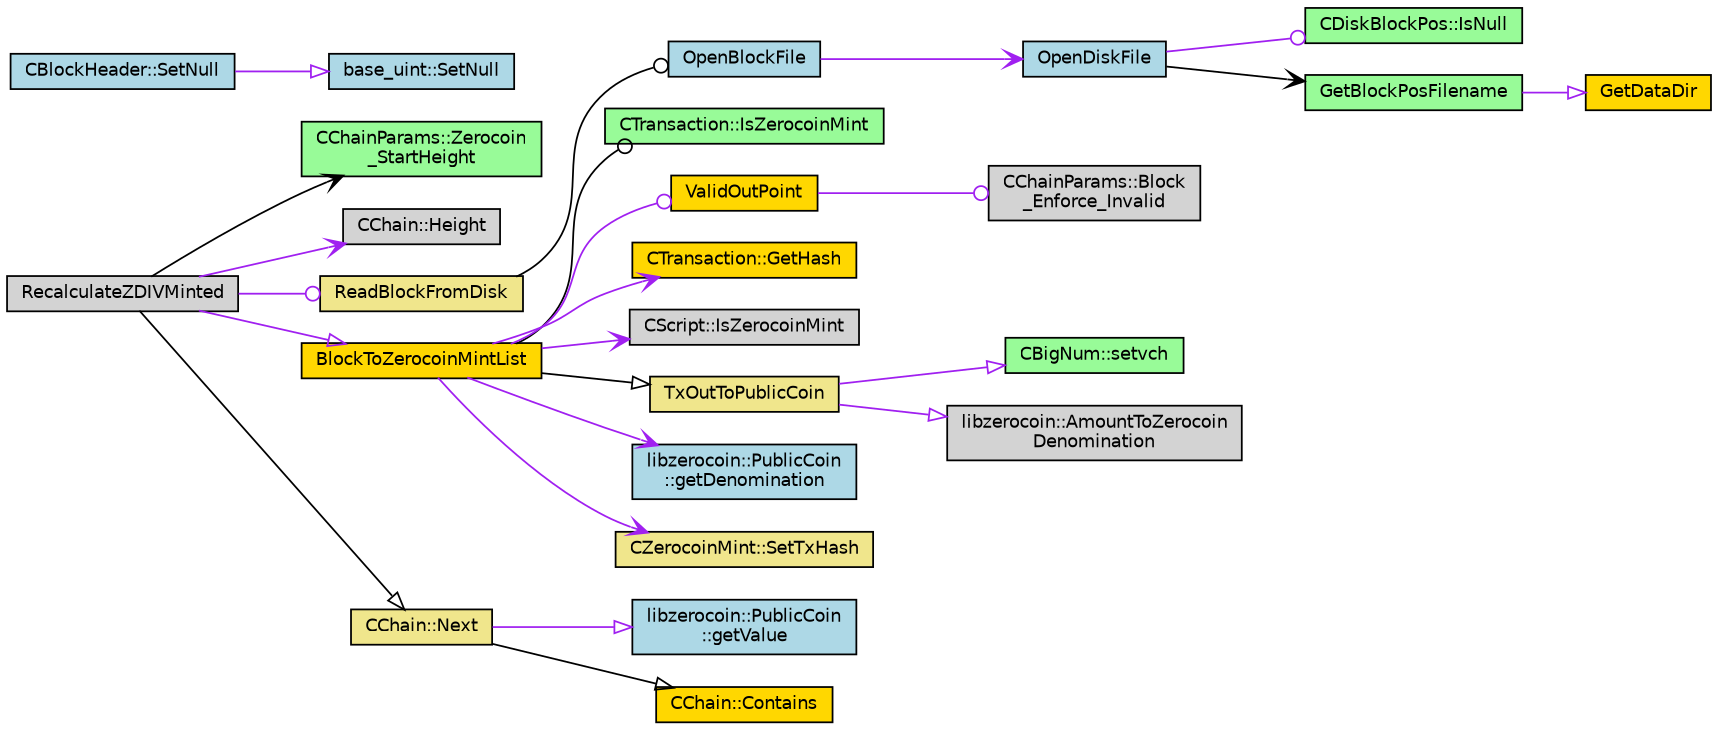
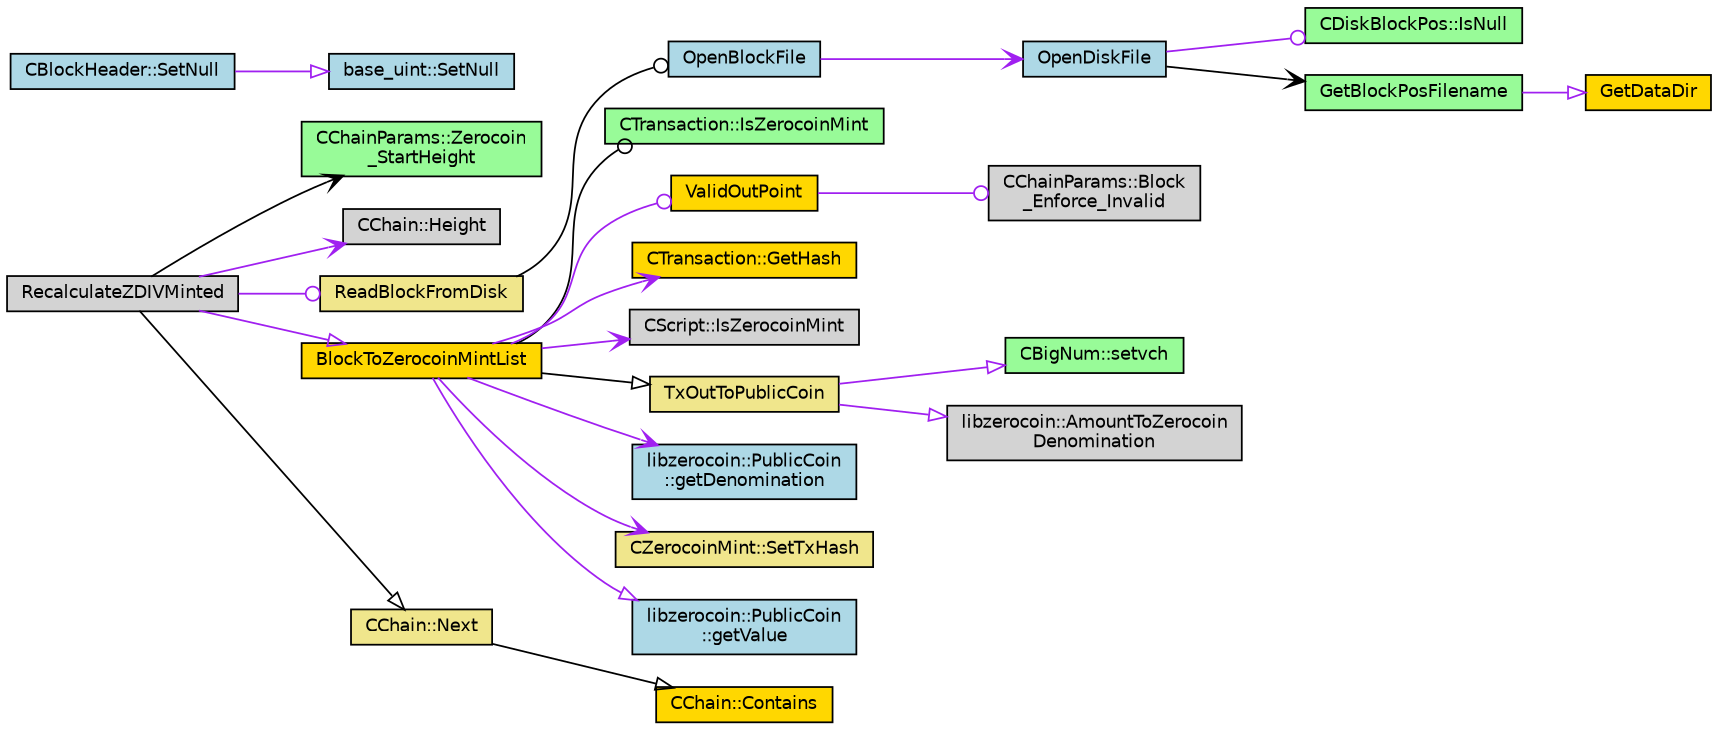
(553, 627) -> (514, 497)
